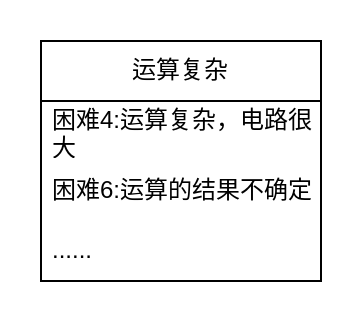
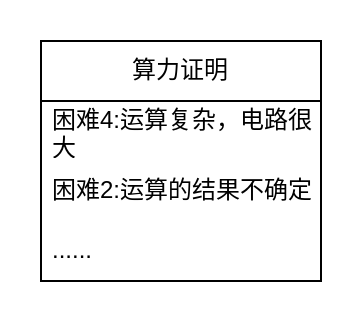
(181, 71) -> (181, 71)
(183, 191) -> (183, 191)
